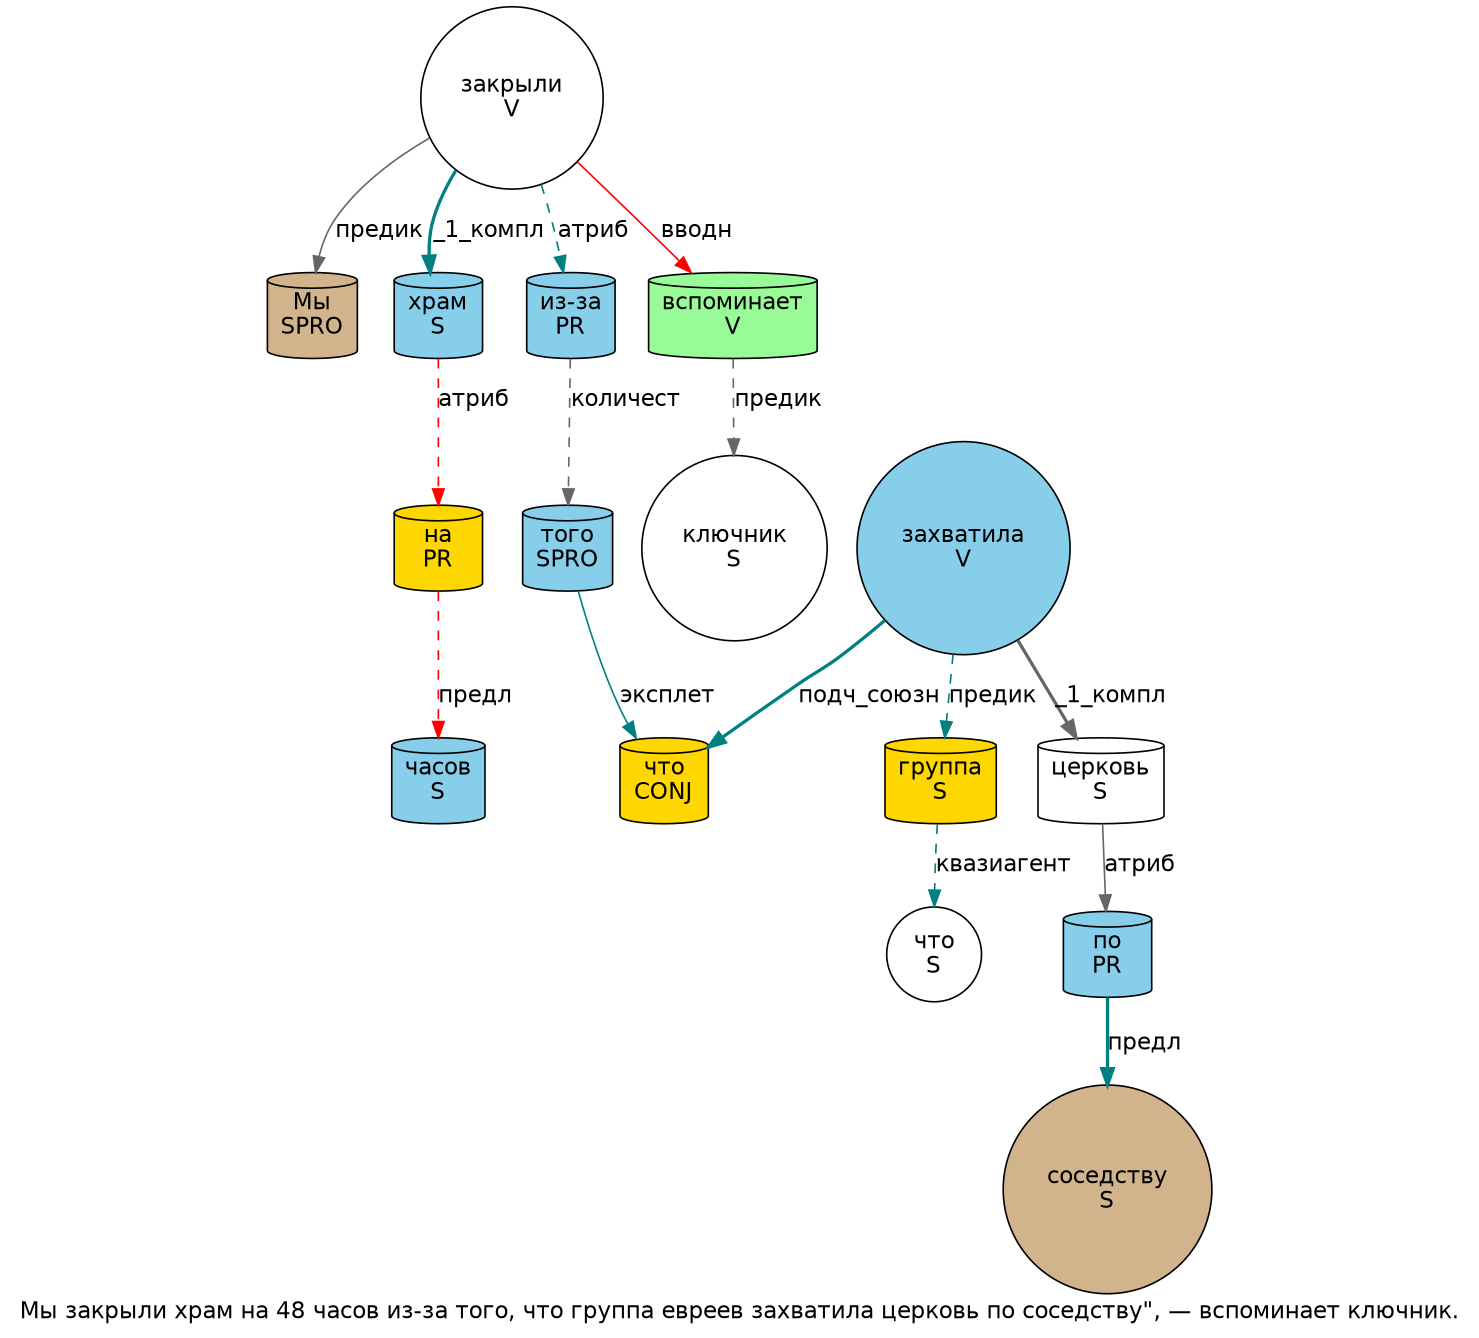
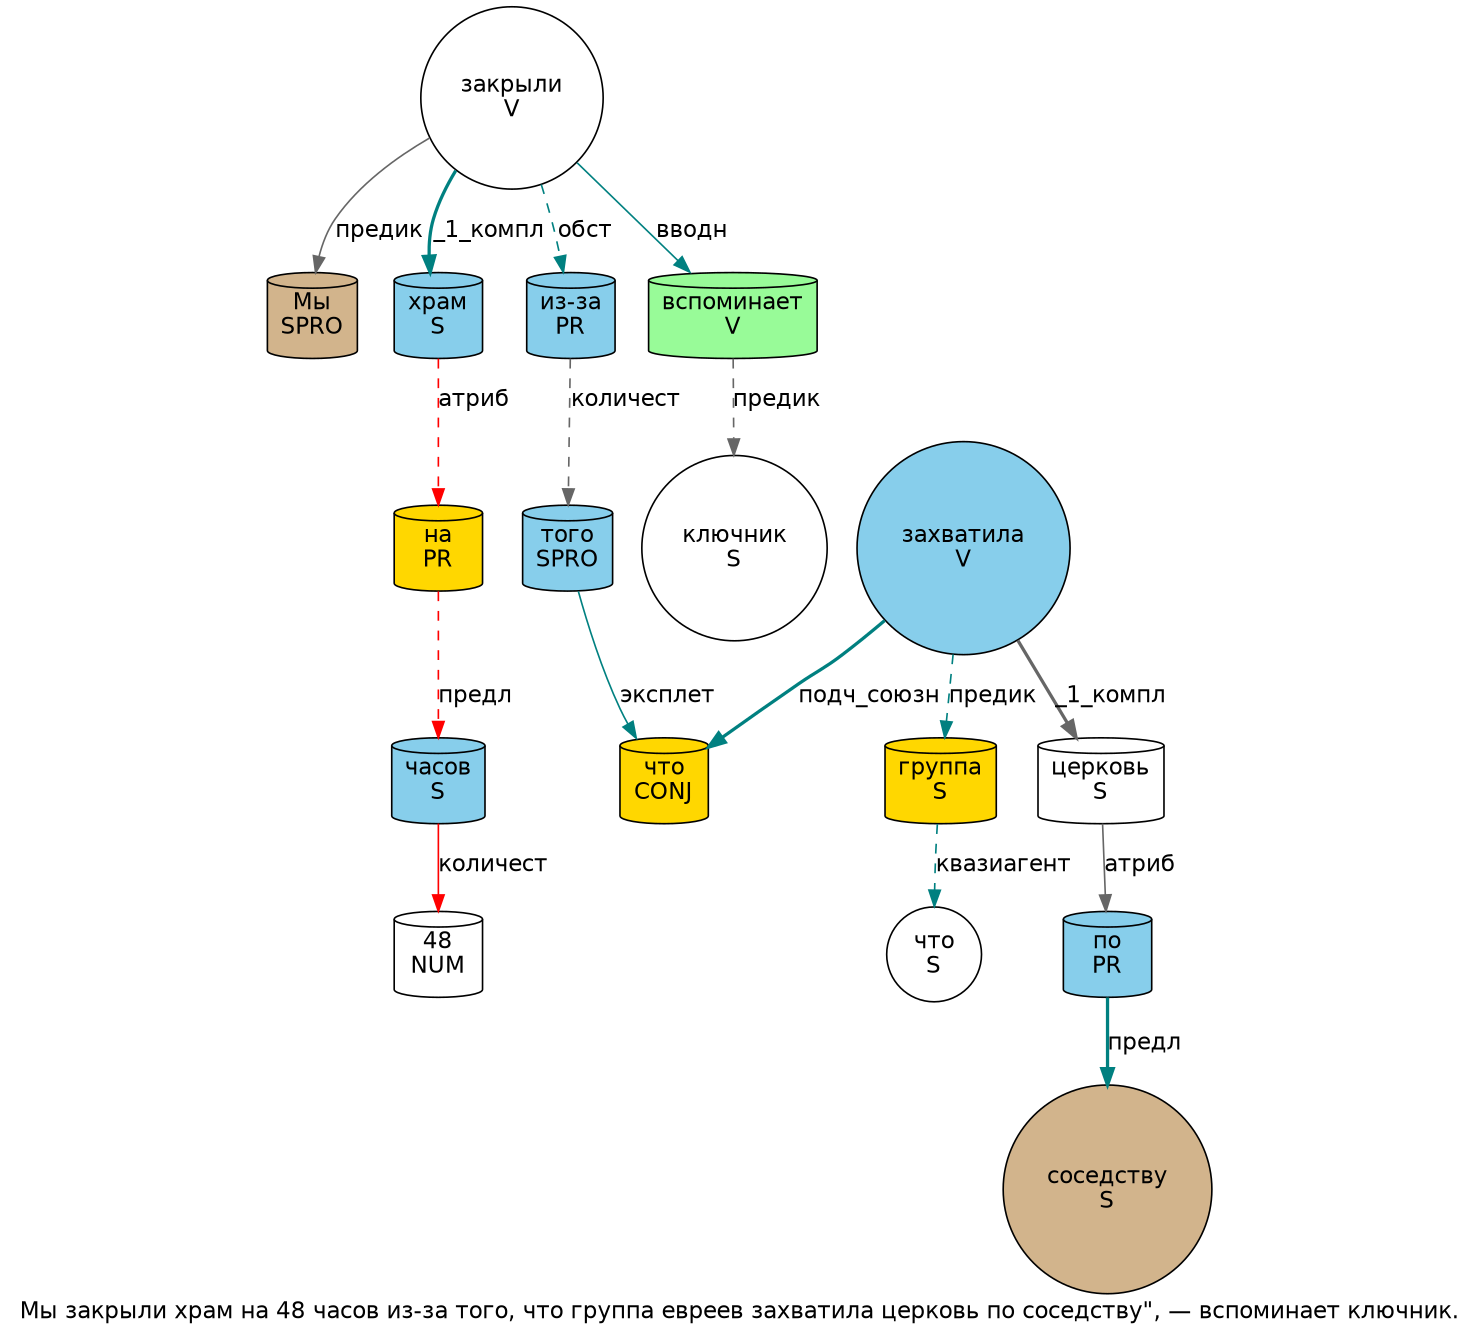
(628, 211) -> (628, 212)
(594, 231) -> (586, 231)
none -> (438, 954)
